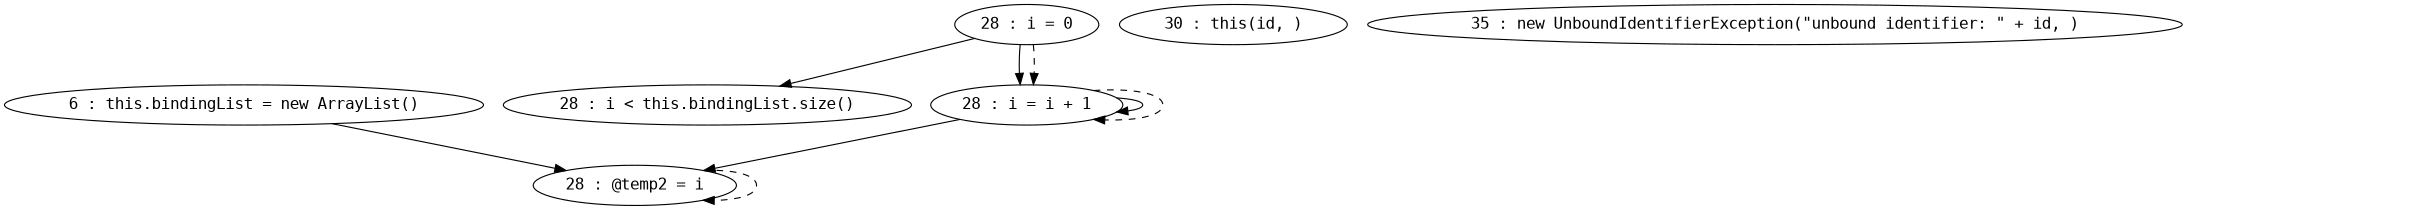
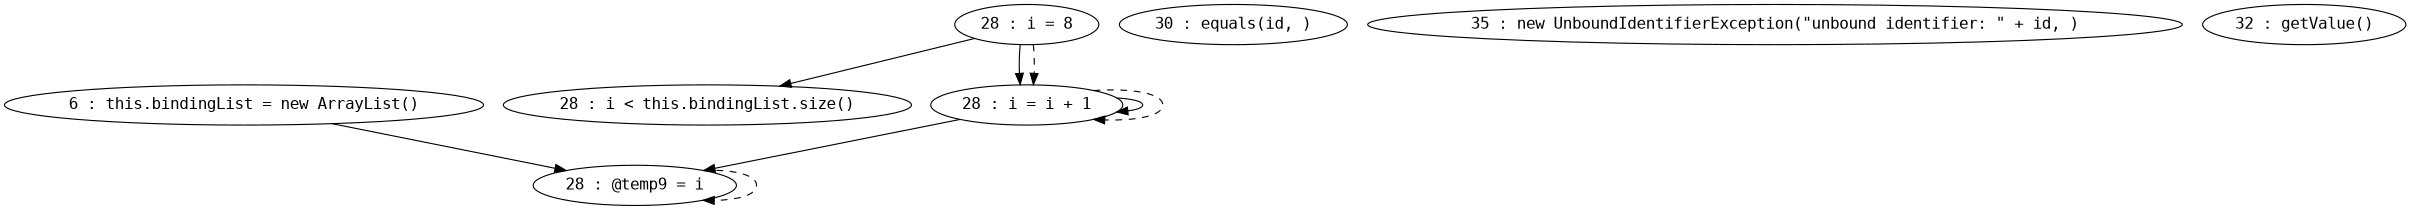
(1027, 25) -> (1027, 25)
(1233, 25) -> (1233, 25)
none -> (2304, 25)
(635, 185) -> (635, 185)
